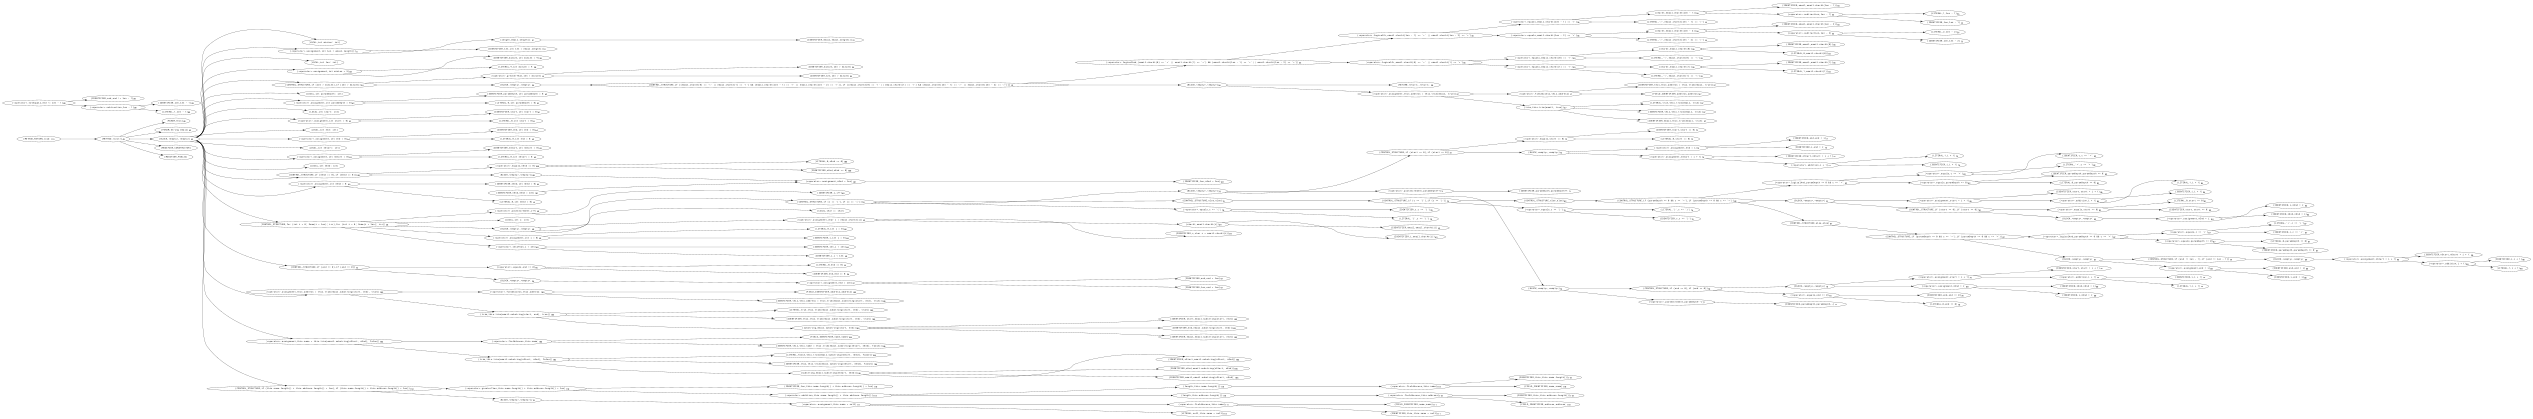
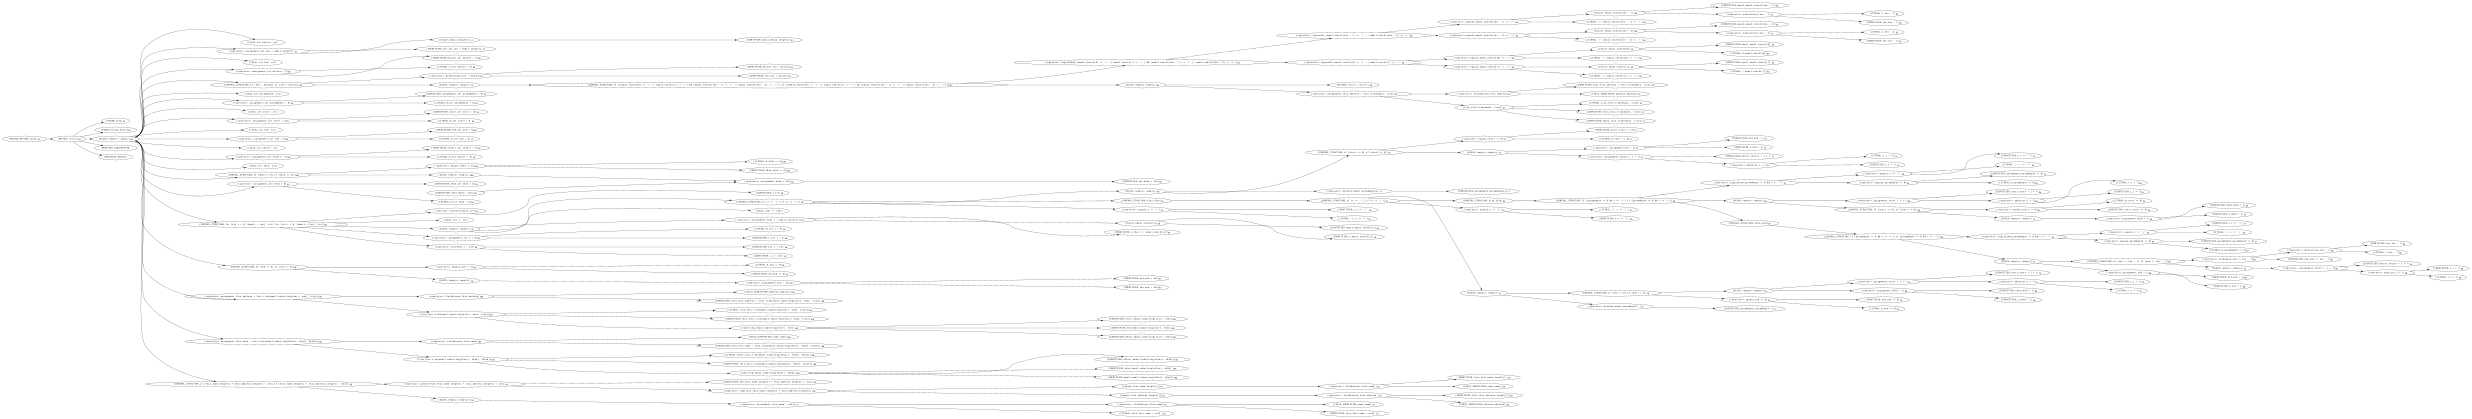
none -> (2186, 260)
